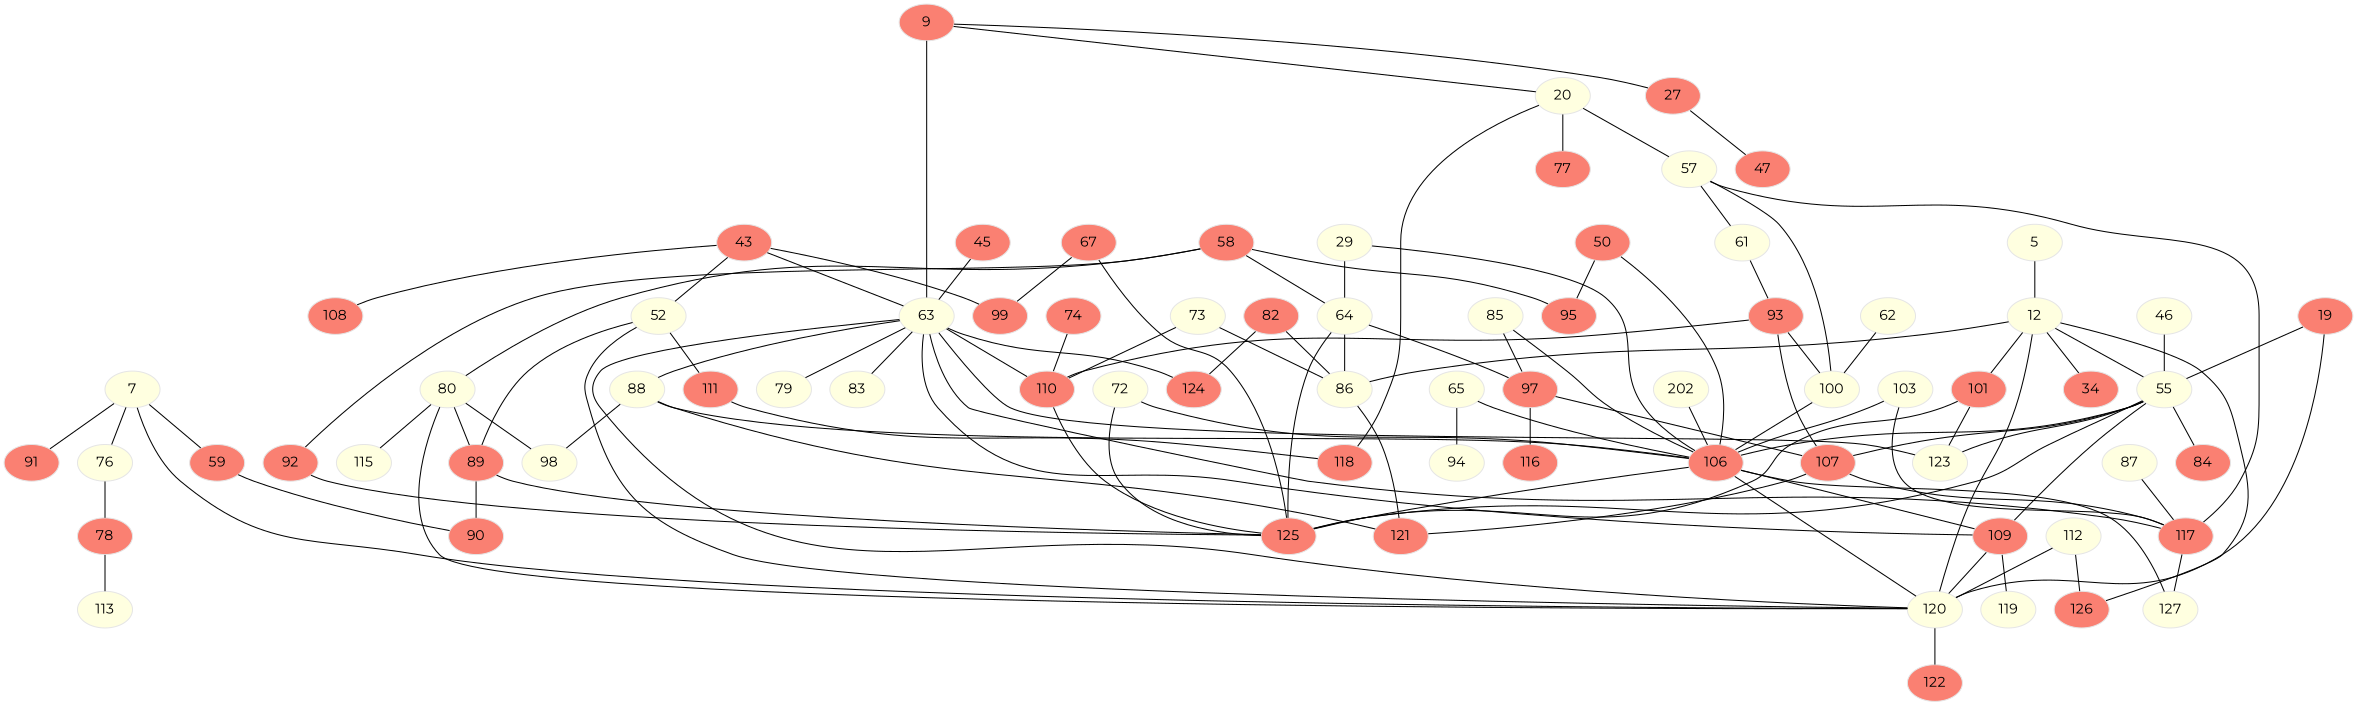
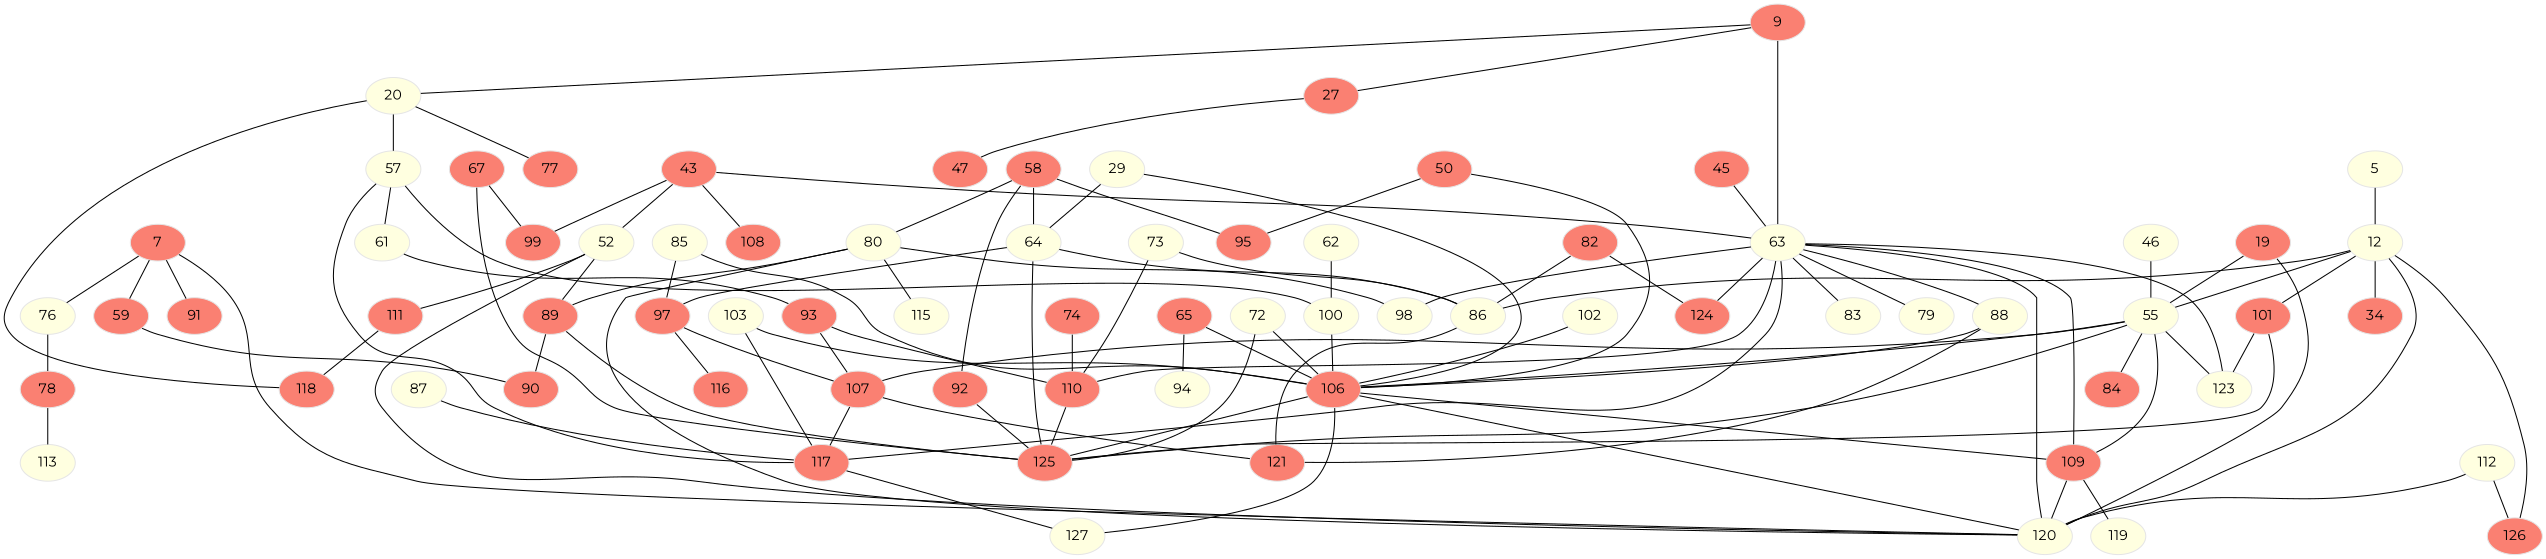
(1804, 353) -> none
(133, 389) -> (158, 243)
(1457, 389) -> (1184, 316)
(1681, 389) -> (1590, 316)
(589, 429) -> (1587, 270)
(1935, 683) -> none
